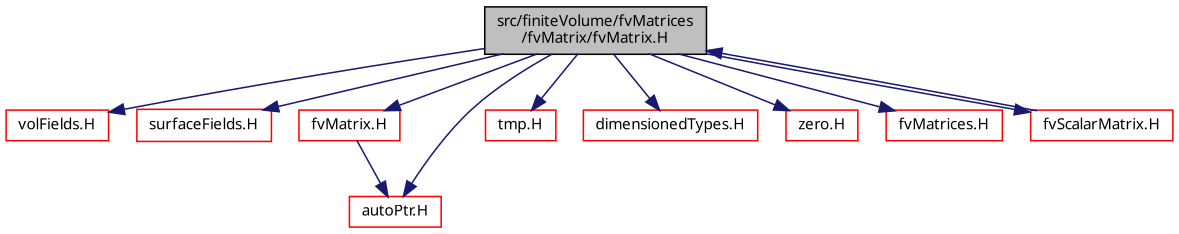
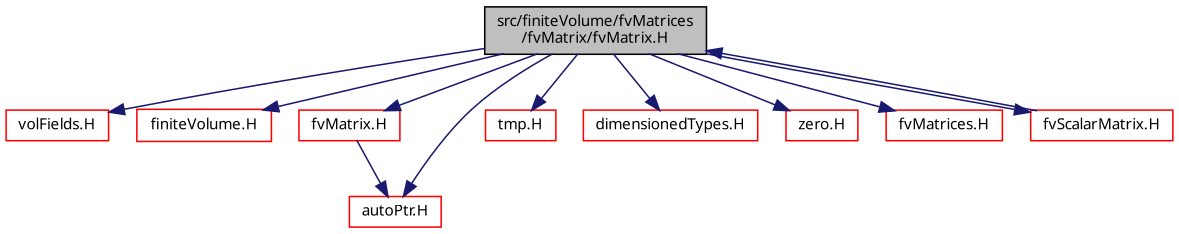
(204, 125) -> (204, 125)
